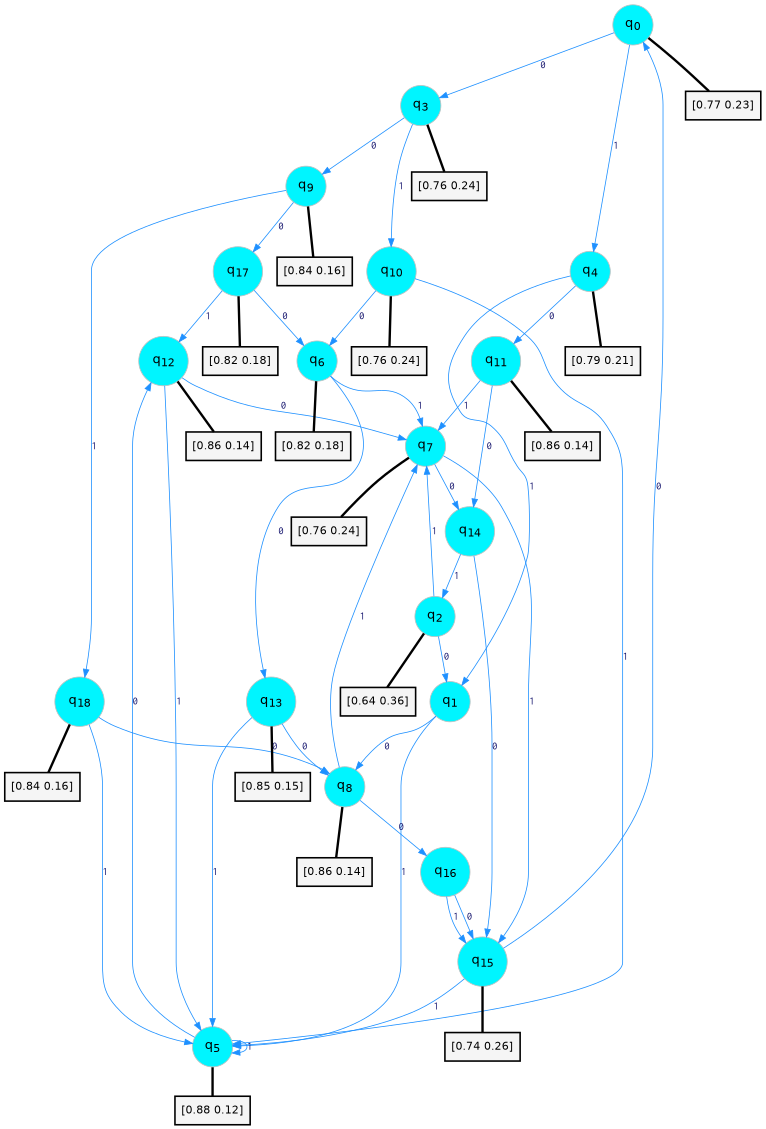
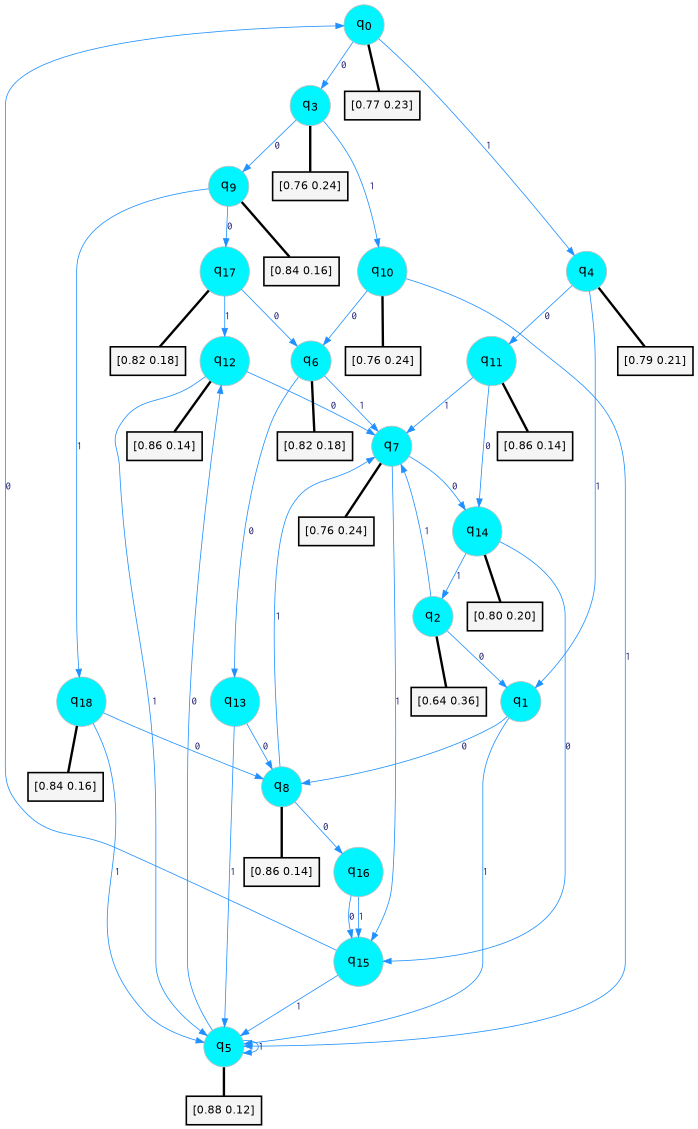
none -> (505, 617)
(273, 787) -> none
(483, 1047) -> none
